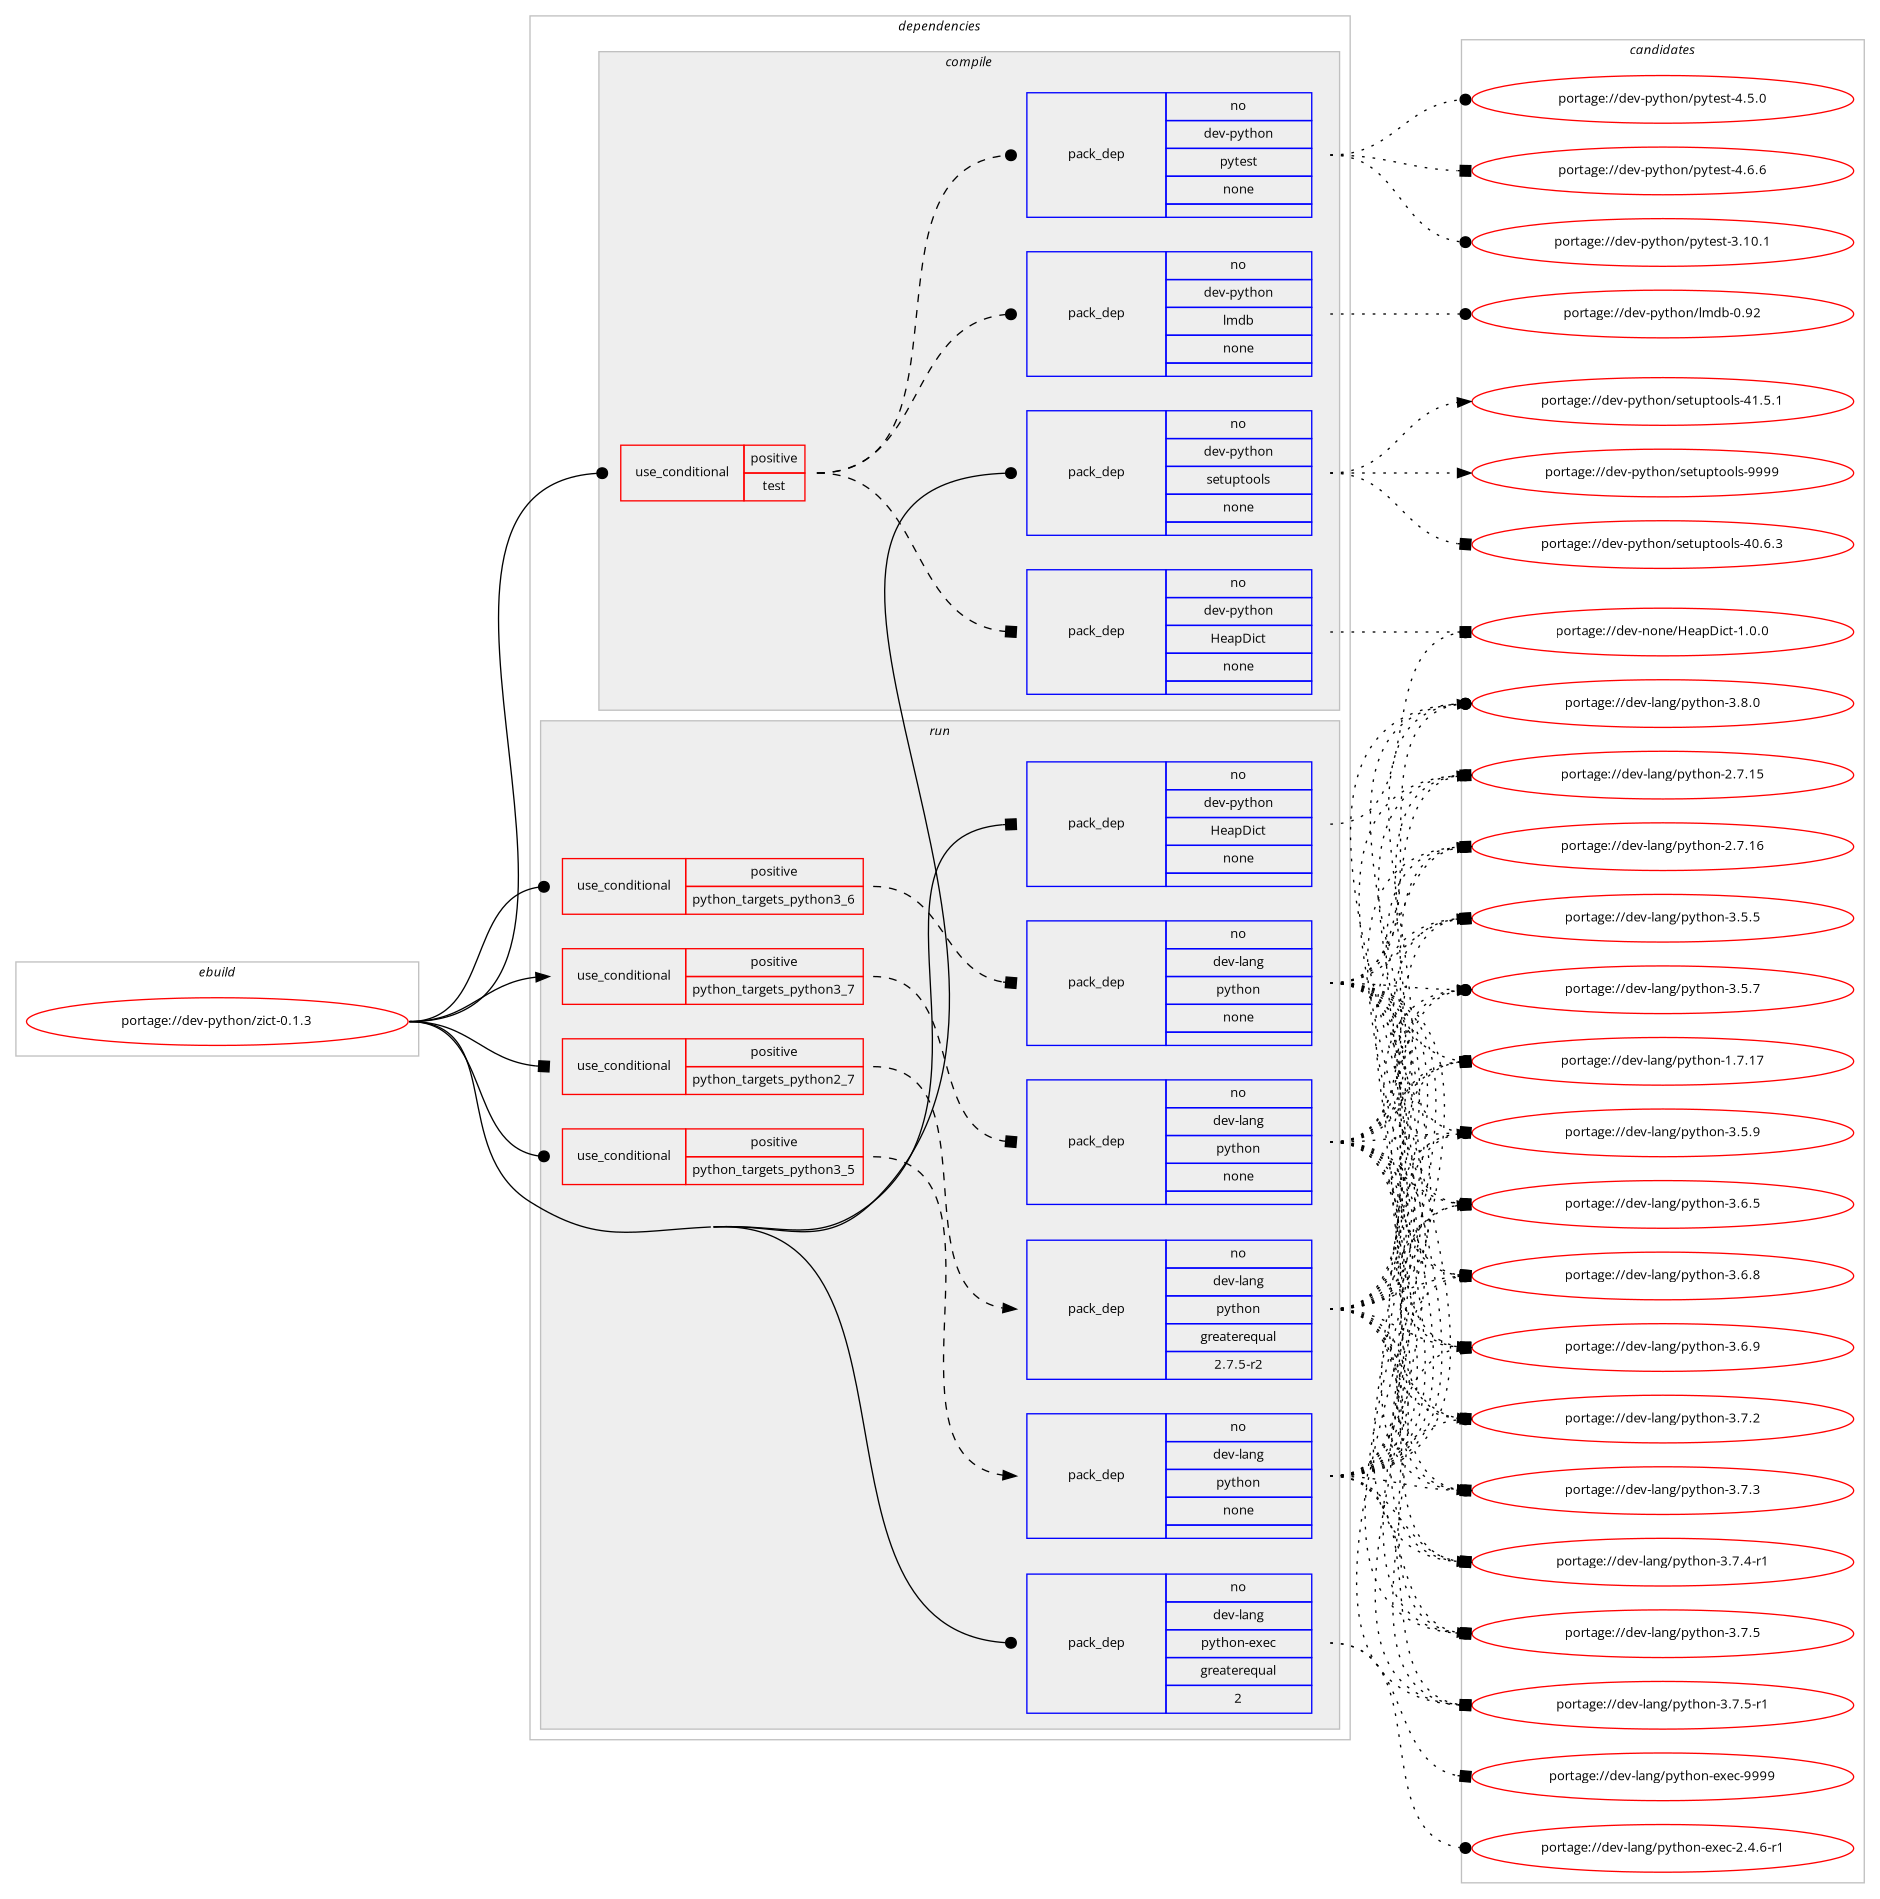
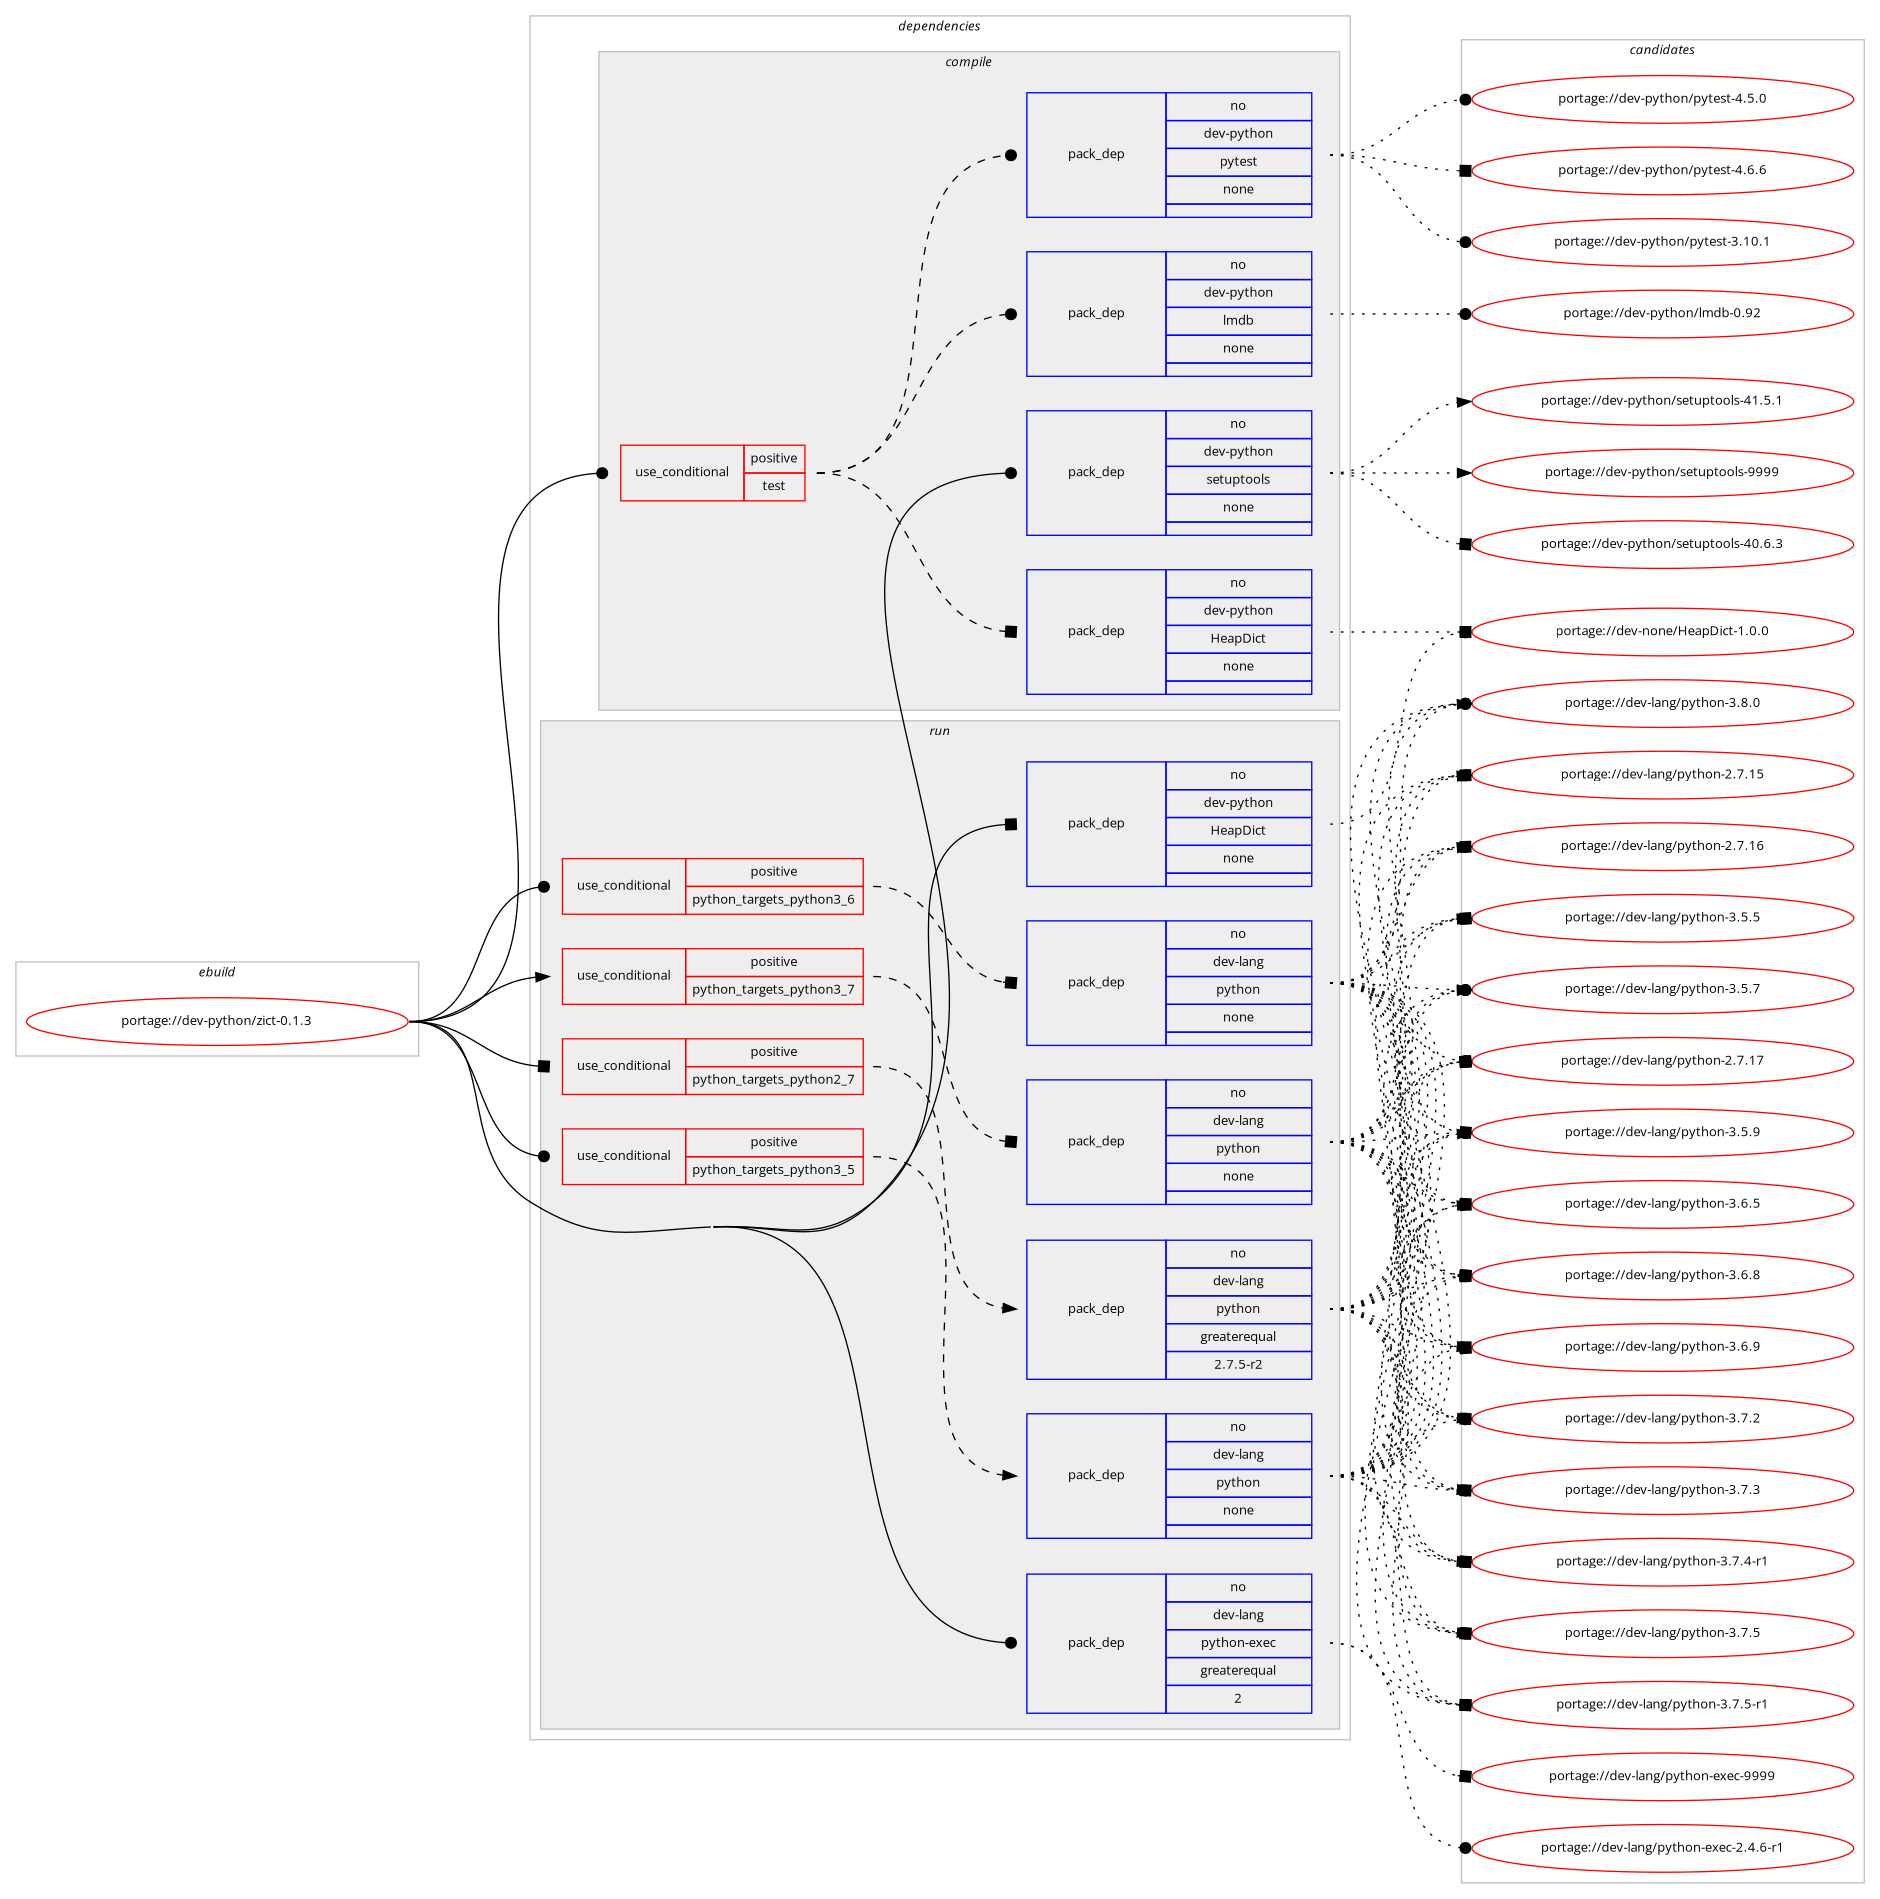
(1663, 1061) -> (1663, 1061)
